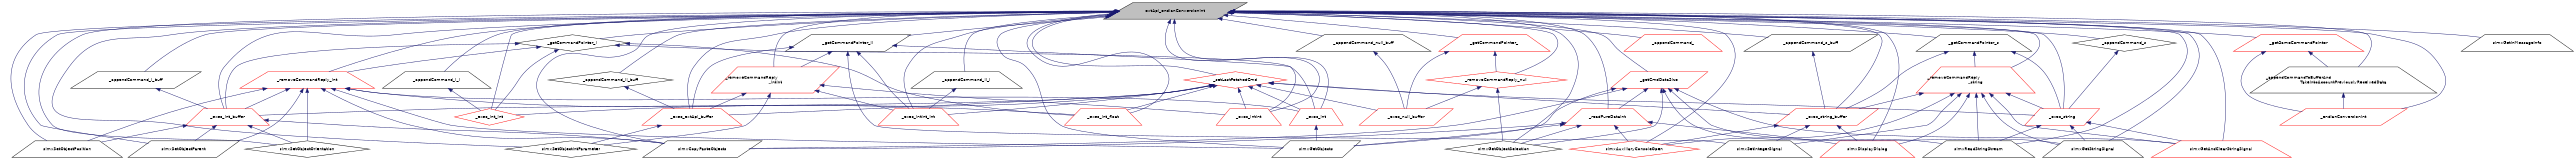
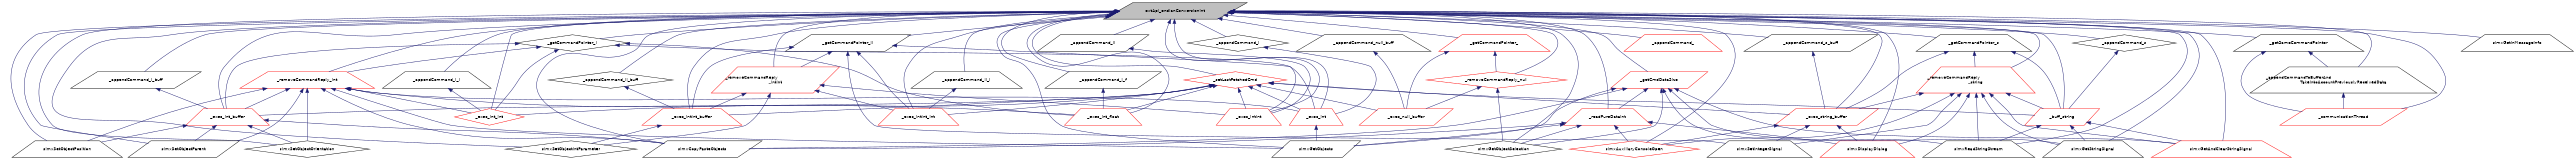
none -> (1093, 43)
none -> (1238, 43)
(2299, 43) -> (2299, 43)
none -> (1103, 80)
none -> (411, 101)
(692, 117) -> (692, 117)
(2062, 117) -> (2062, 117)
(2343, 117) -> (2343, 117)
